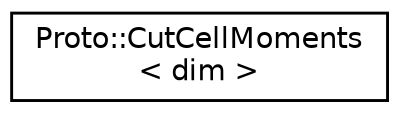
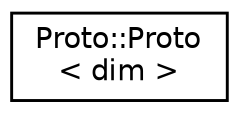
(200, 57) -> (119, 57)
